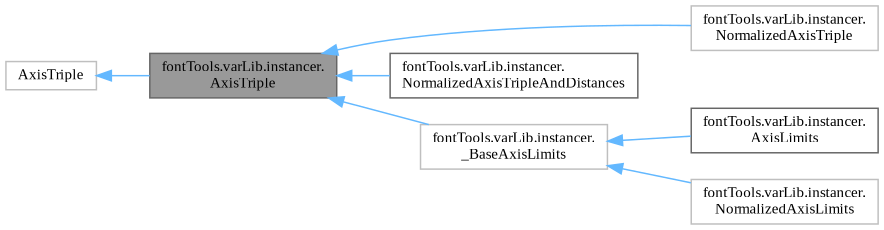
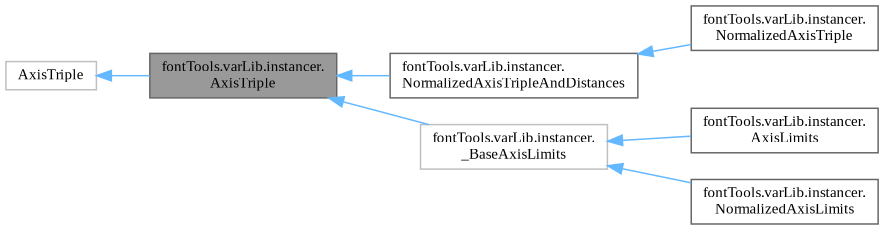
(785, 28) -> (785, 28)
(513, 29) -> (672, 48)
(785, 202) -> (785, 202)
